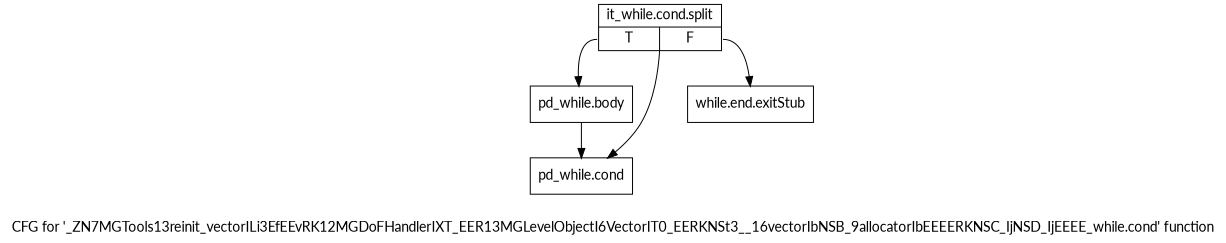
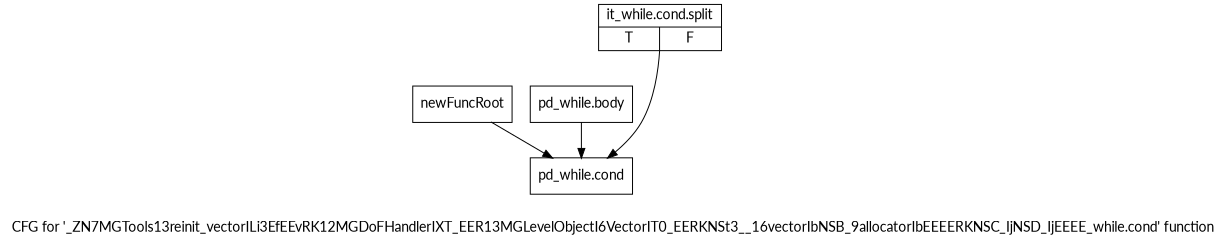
(581, 53) -> none
none -> (462, 104)
(751, 104) -> none
